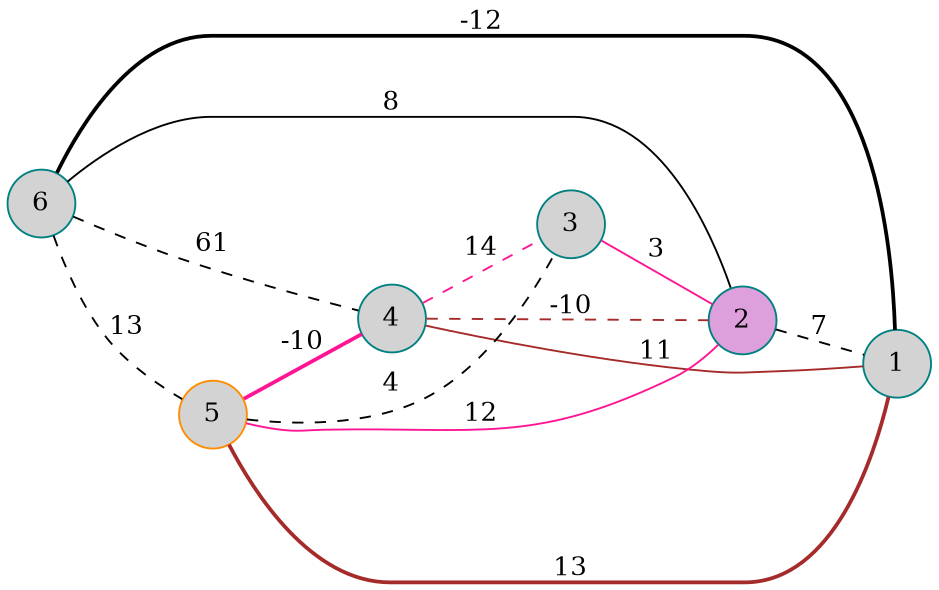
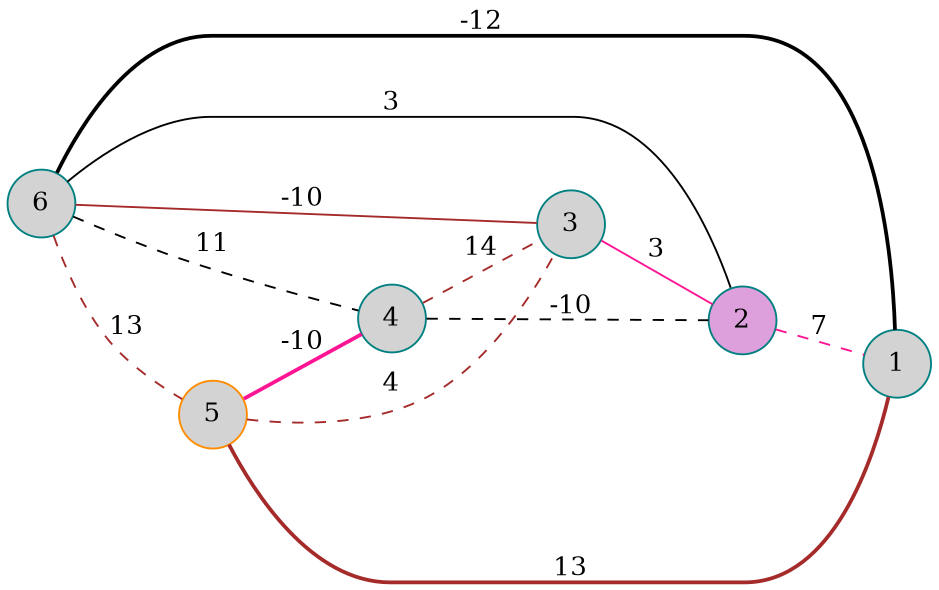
(392, 103) -> (392, 103)
none -> (306, 214)
(213, 244) -> (213, 244)
(482, 271) -> (482, 271)
(567, 319) -> (567, 319)
(101, 331) -> (101, 331)
(820, 342) -> (820, 342)
(643, 364) -> none
(431, 395) -> (431, 395)
(492, 429) -> none
